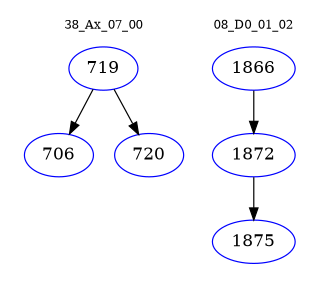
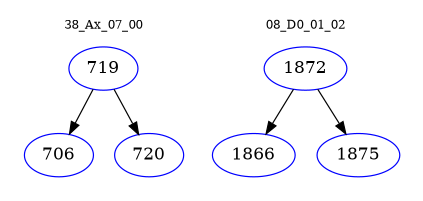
(254, 106) -> (283, 106)
